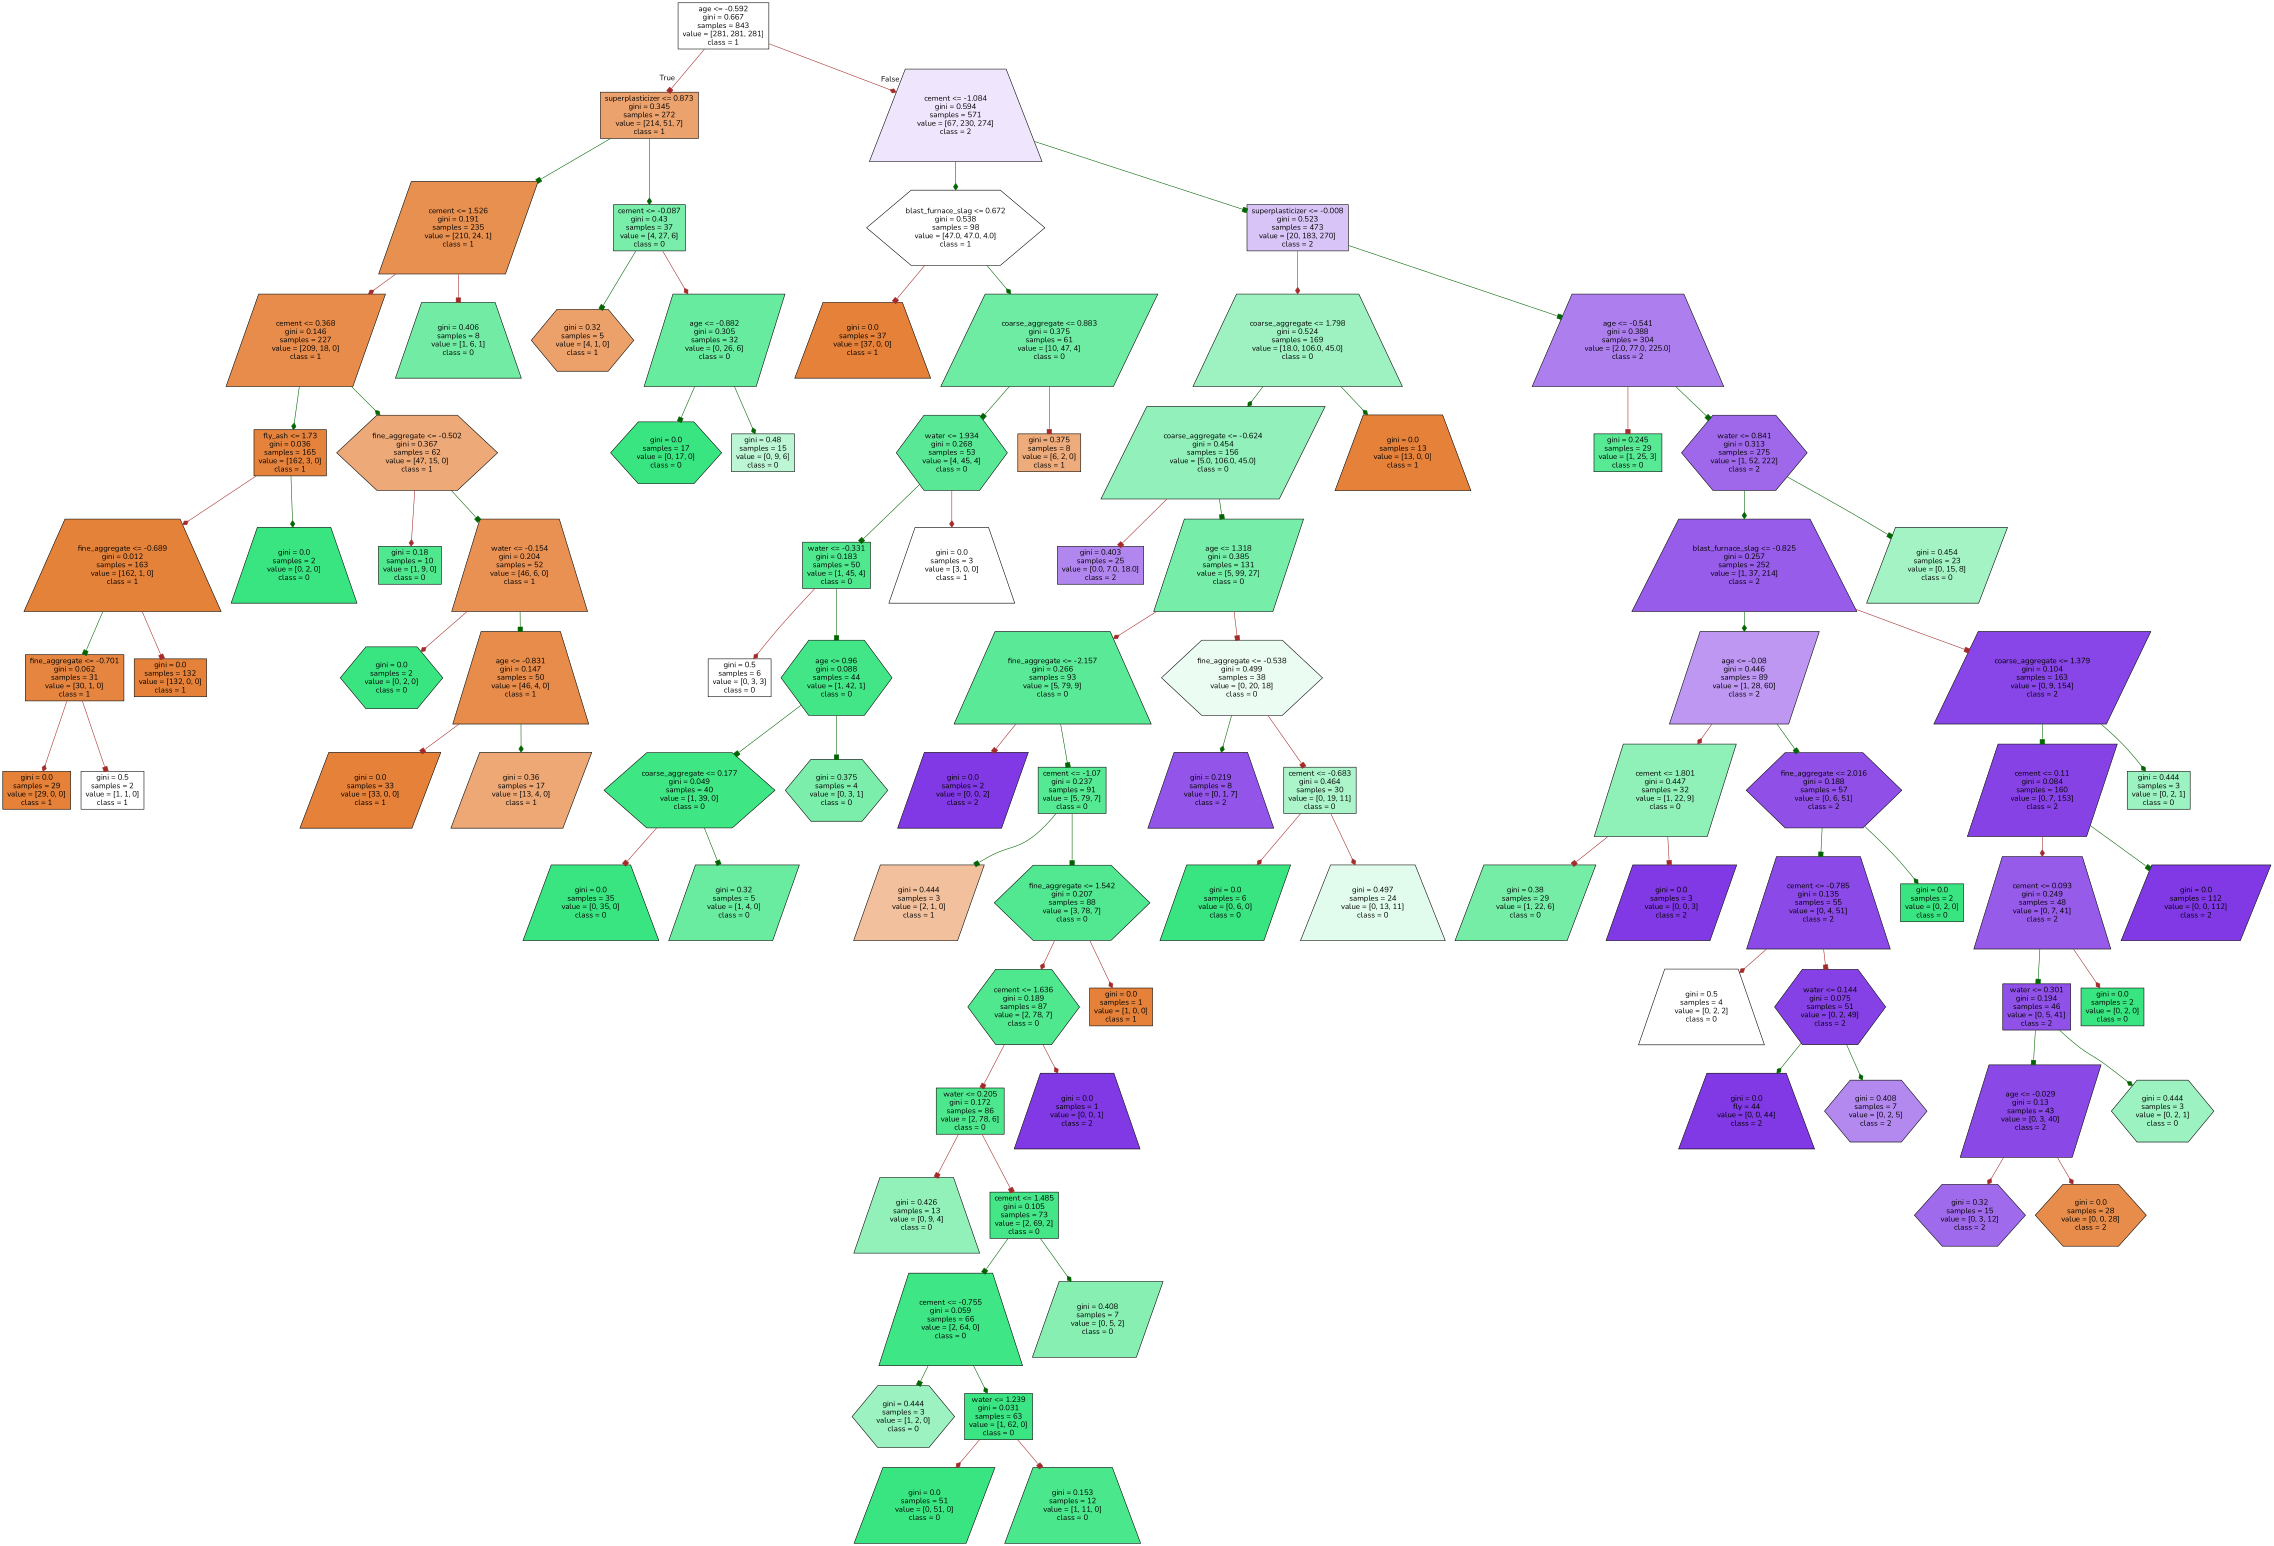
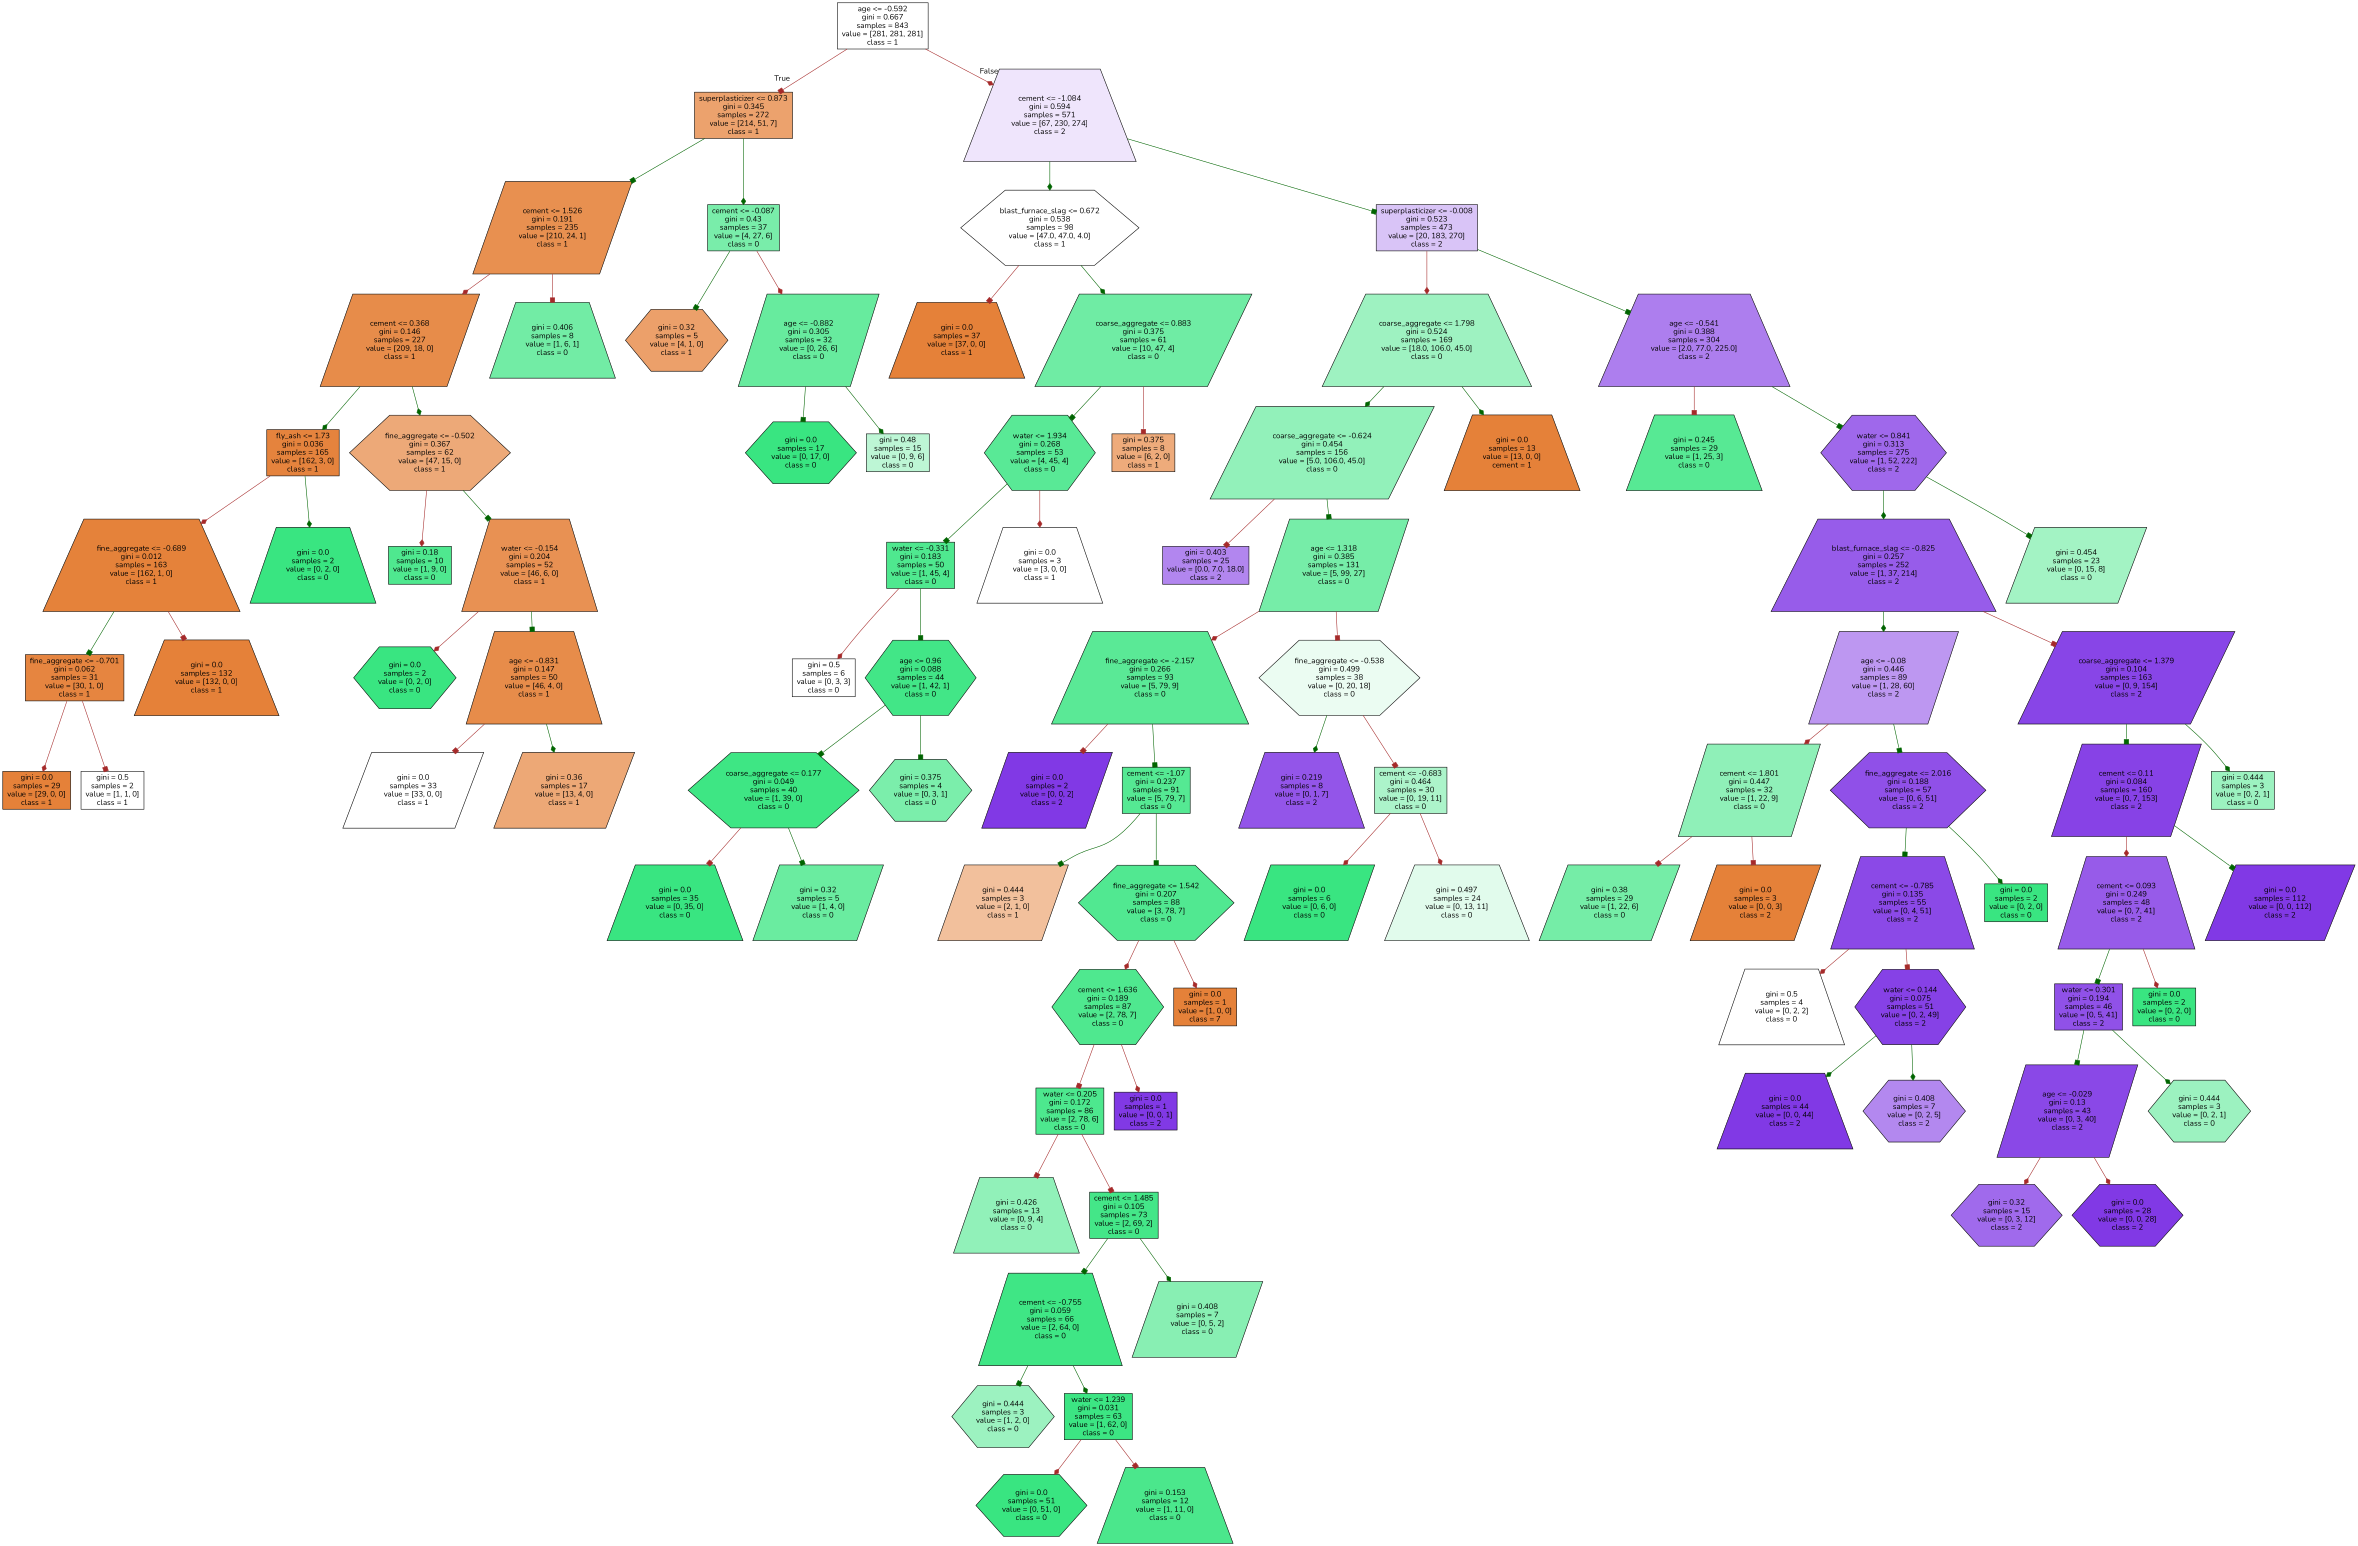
(1403, 453) -> (1512, 453)
(1628, 453) -> (1694, 453)
(170, 678) -> (207, 678)
(370, 790) -> (413, 790)
(1671, 903) -> (1755, 903)
(1121, 1007) -> (1205, 1007)
(1077, 1111) -> (1146, 1111)
(1747, 1111) -> (1785, 1111)
(2091, 1215) -> (2128, 1215)
(925, 1505) -> (1031, 1505)
